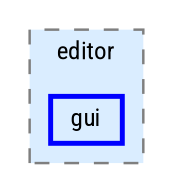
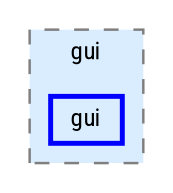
(86, 53) -> (86, 53)
